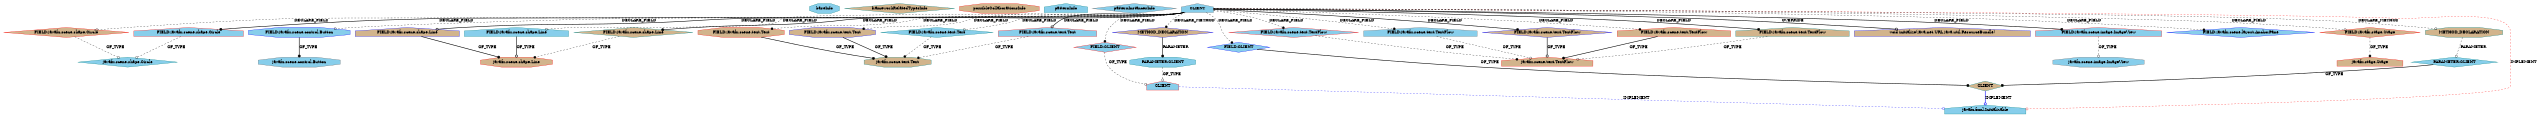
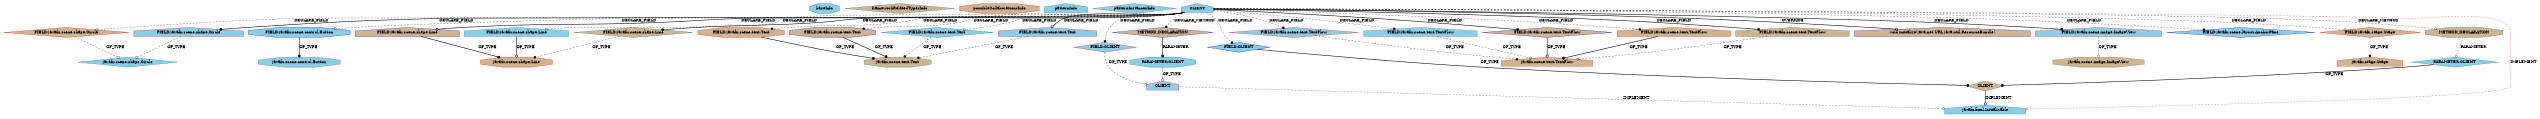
(2099, 62) -> (2099, 62)
